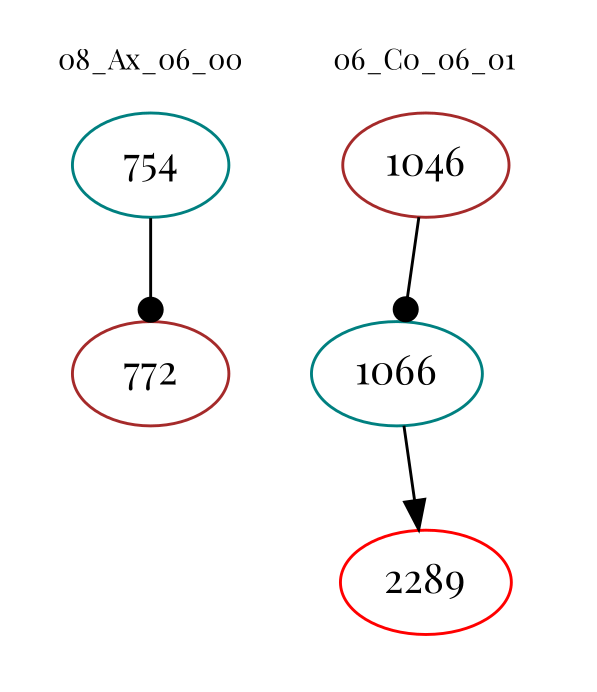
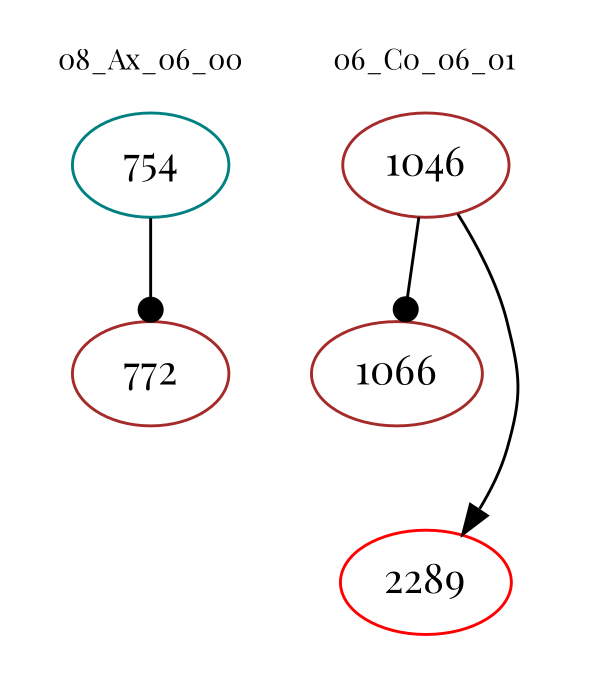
(397, 374) -> (397, 374)
(409, 463) -> (515, 359)
